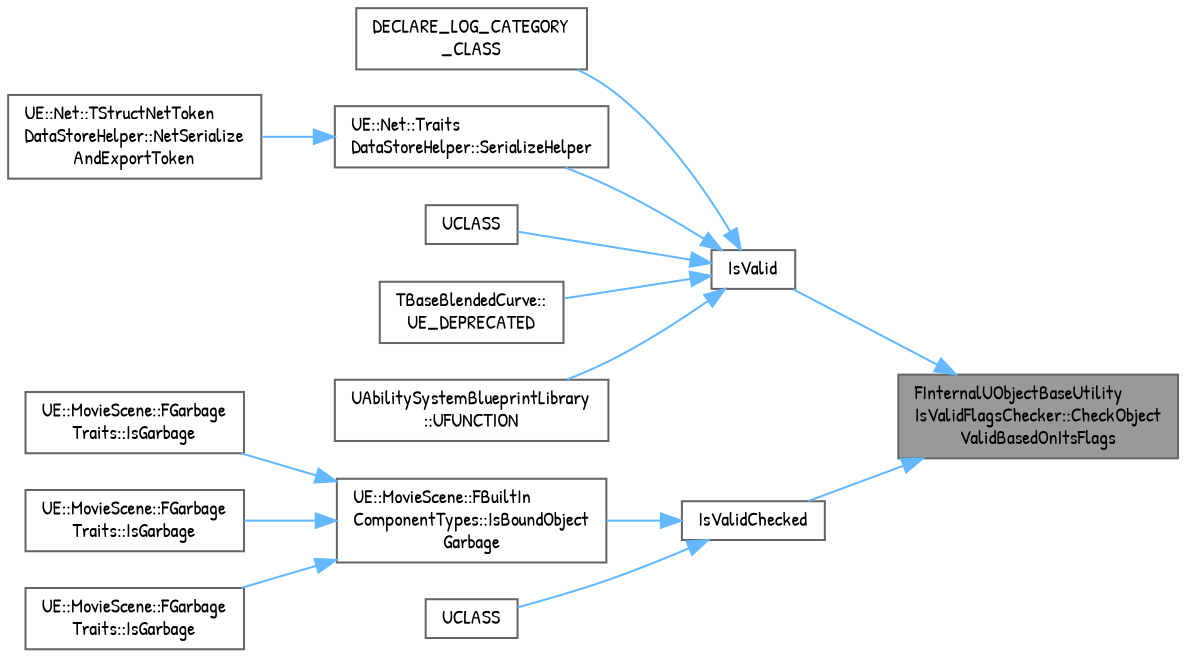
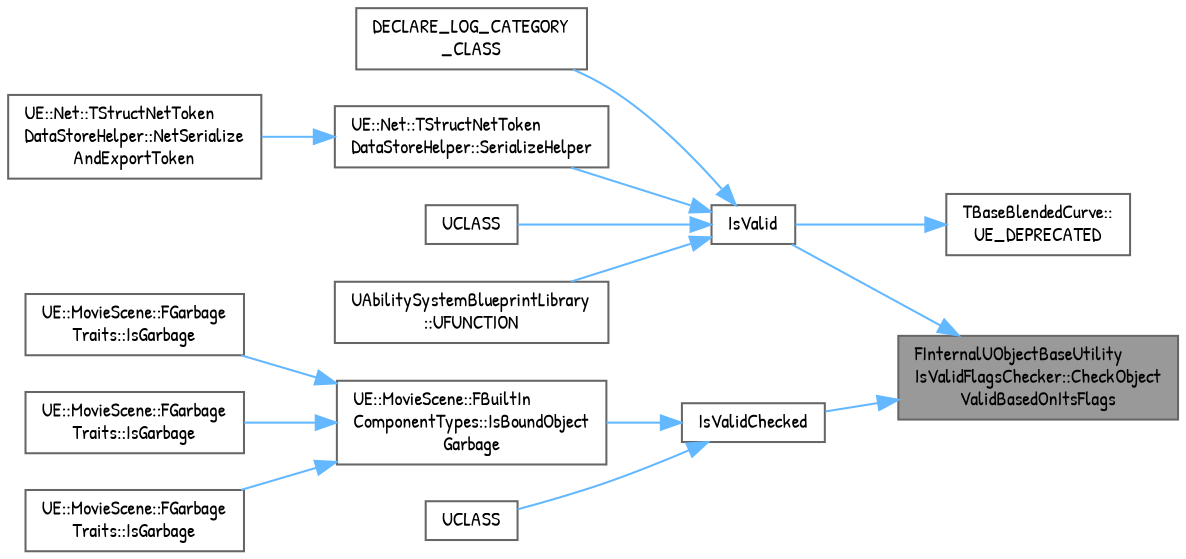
(472, 137) -> (472, 137)
(627, 289) -> (860, 225)
